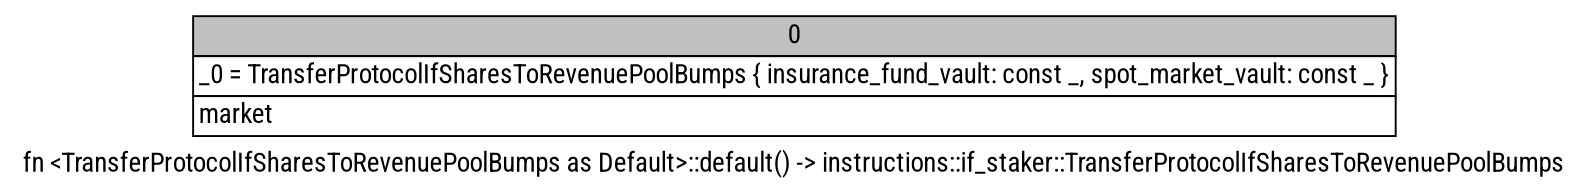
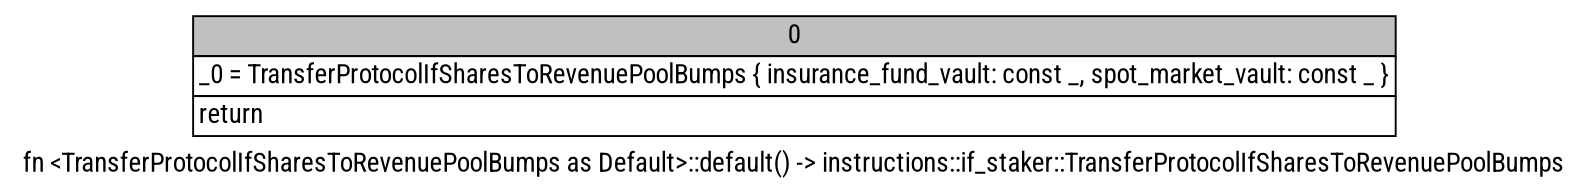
(237, 115) -> (231, 115)
